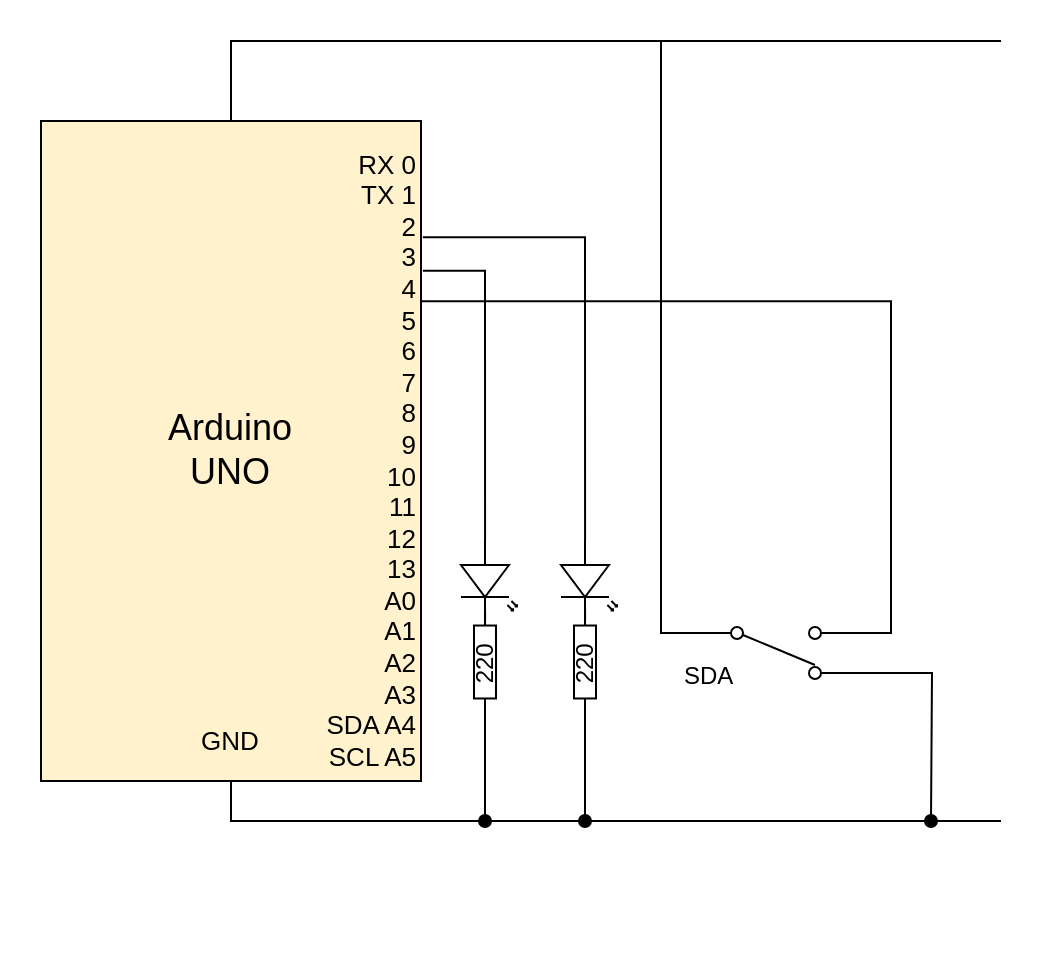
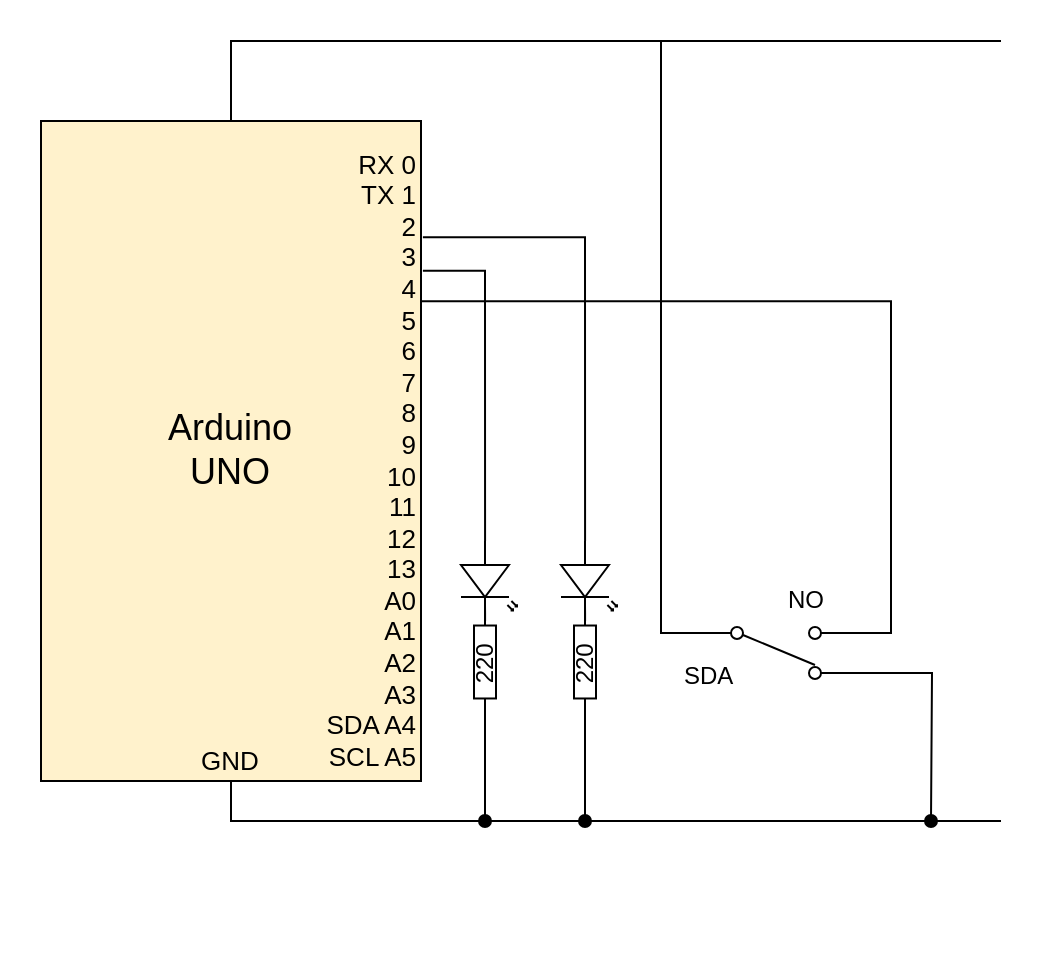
none -> (815, 601)
(231, 741) -> (231, 761)
